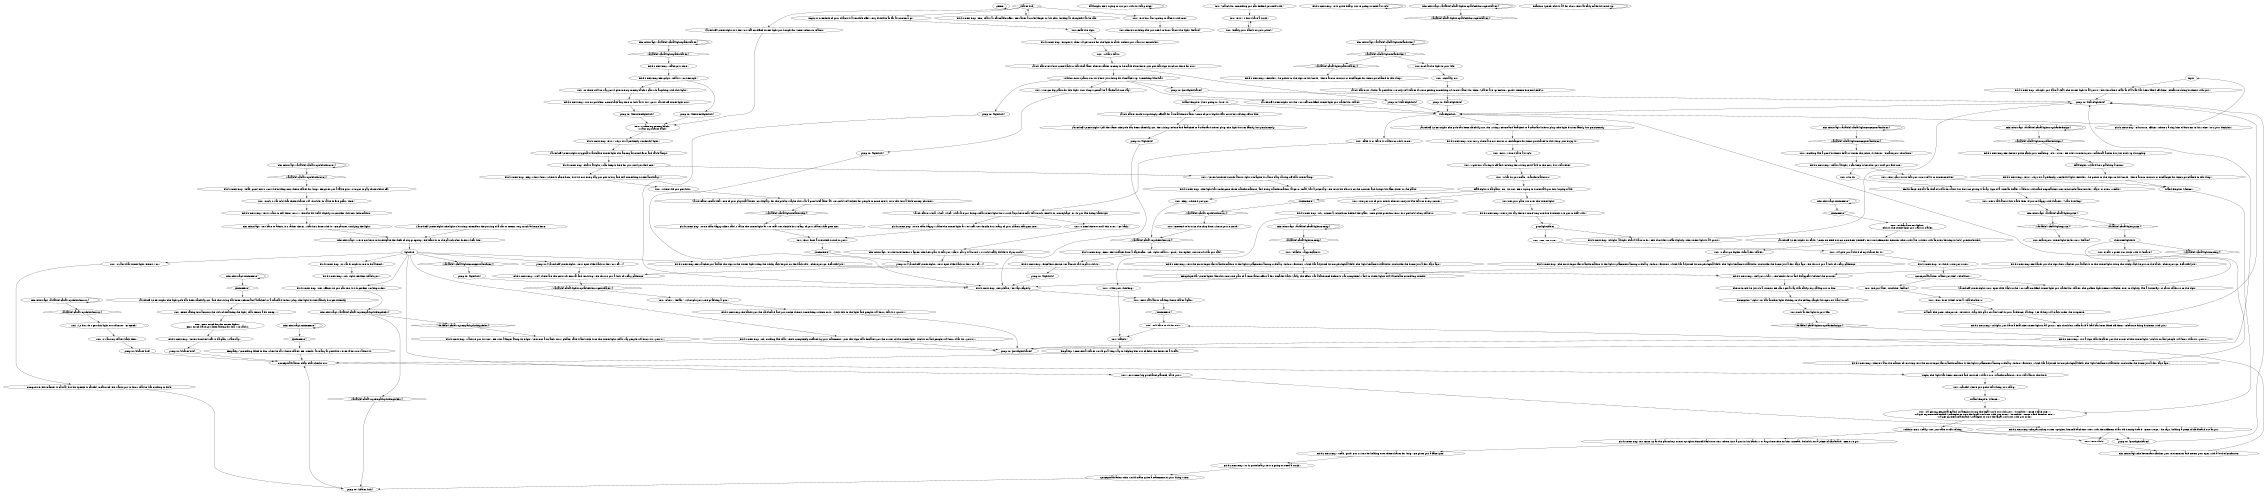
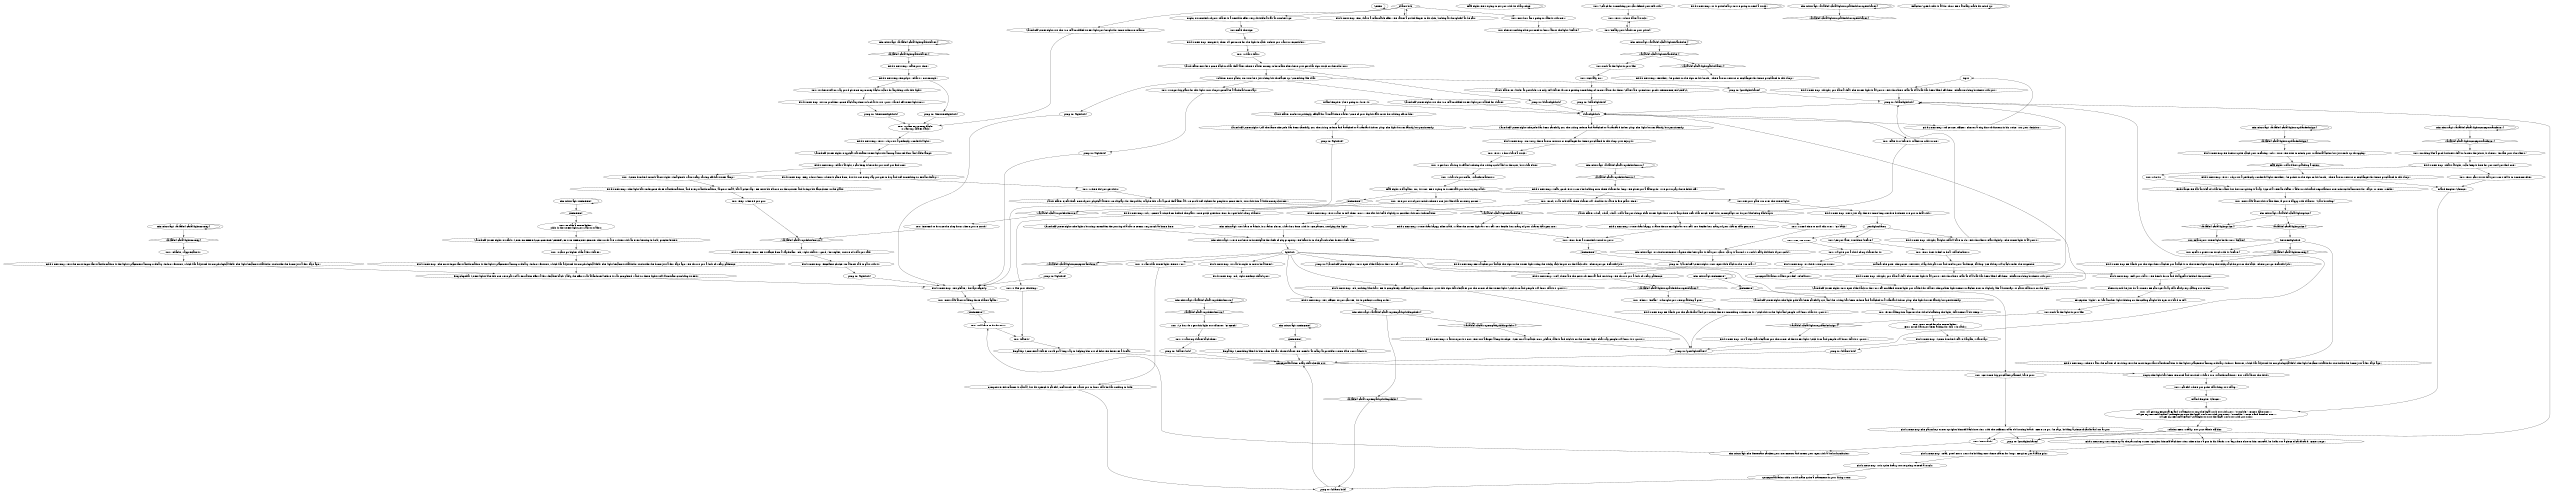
(2099, 165) -> (2295, 165)
(2062, 240) -> (2217, 240)
(1916, 282) -> (1865, 233)
(303, 363) -> (1301, 363)
(1933, 430) -> (2195, 430)
